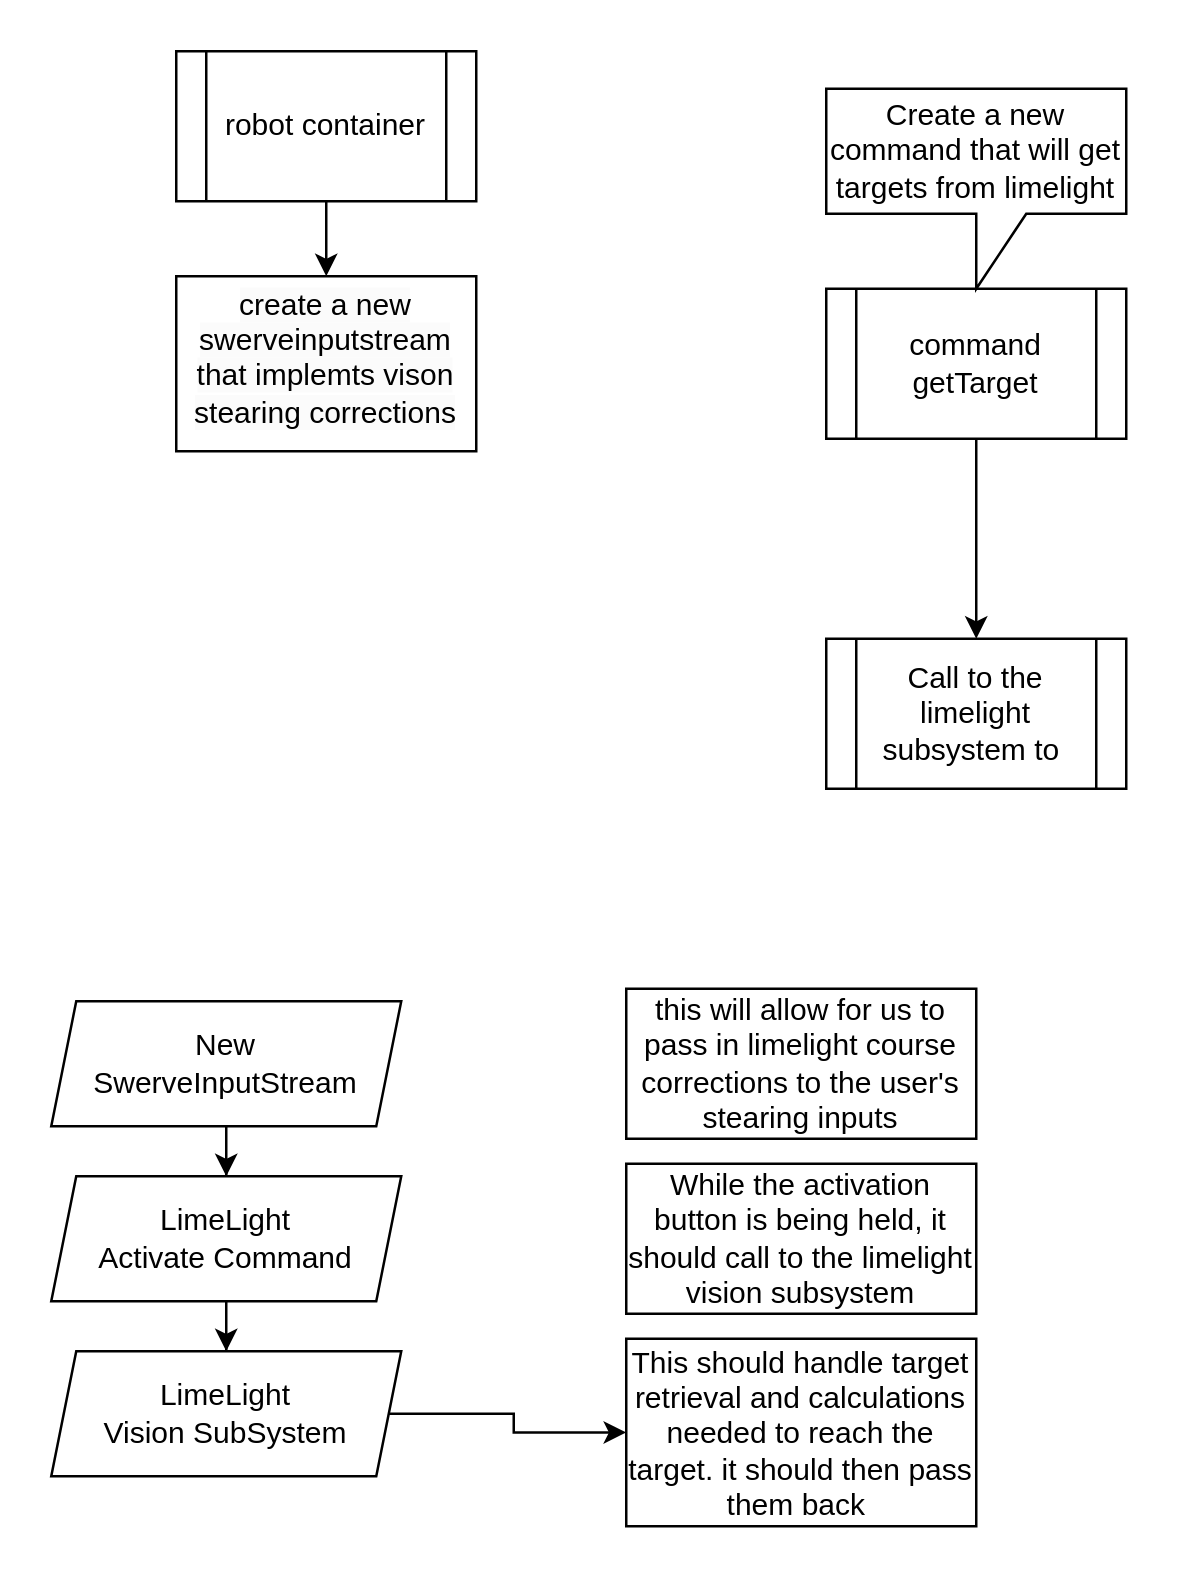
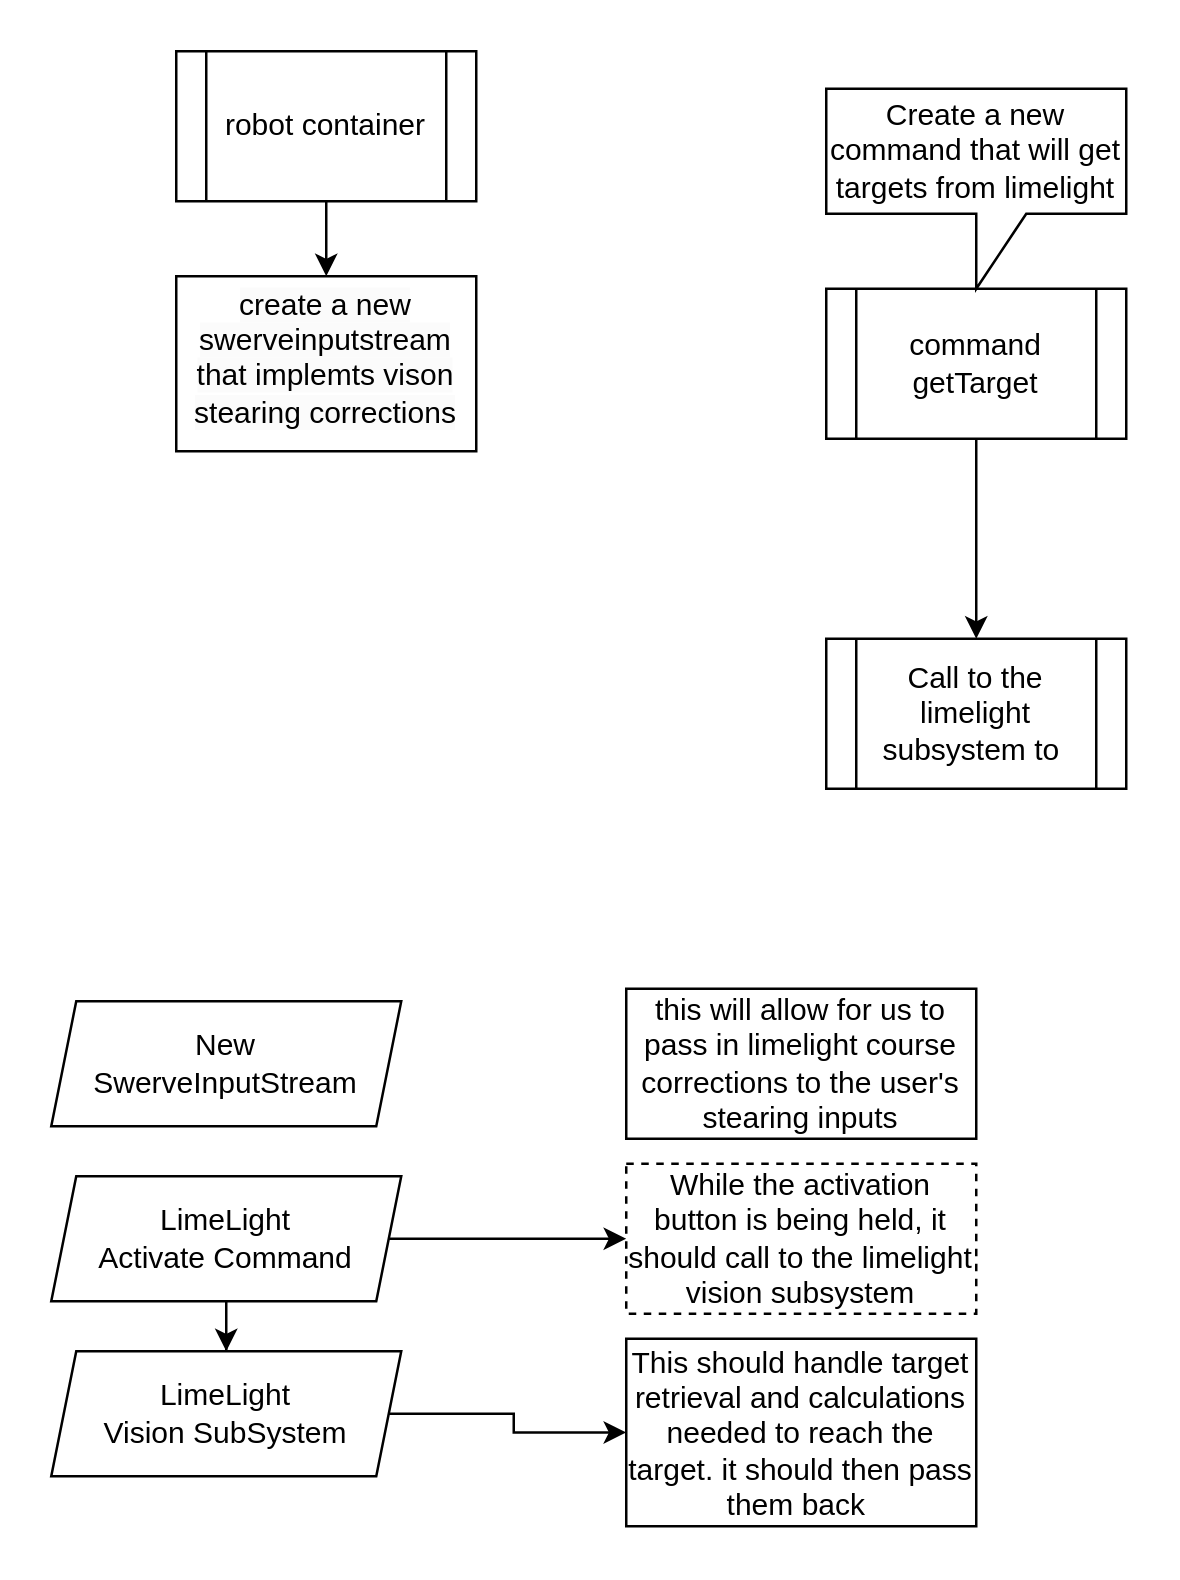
(226, 1159) -> none
none -> (499, 1239)
(801, 1239) -> (801, 1239)
